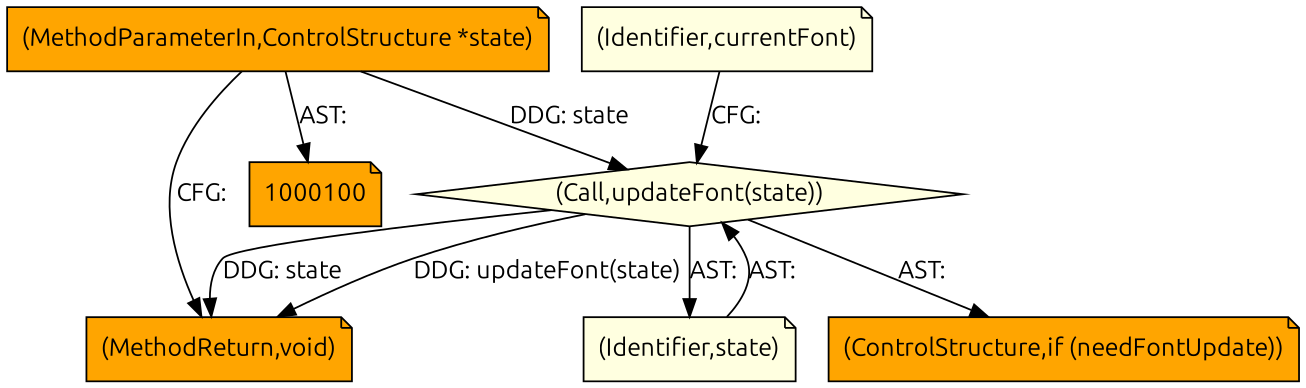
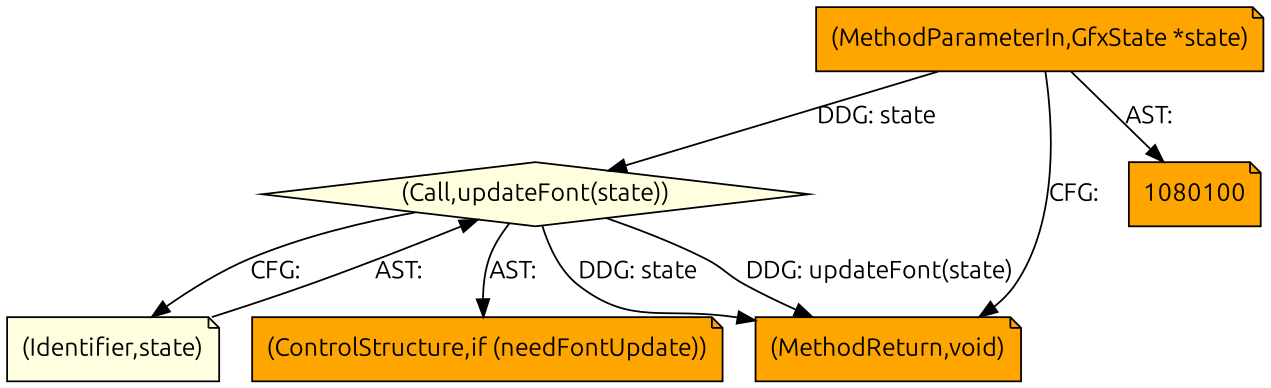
(278, 39) -> (1040, 39)
(727, 39) -> none
(315, 194) -> (1195, 194)
(717, 272) -> (279, 272)
